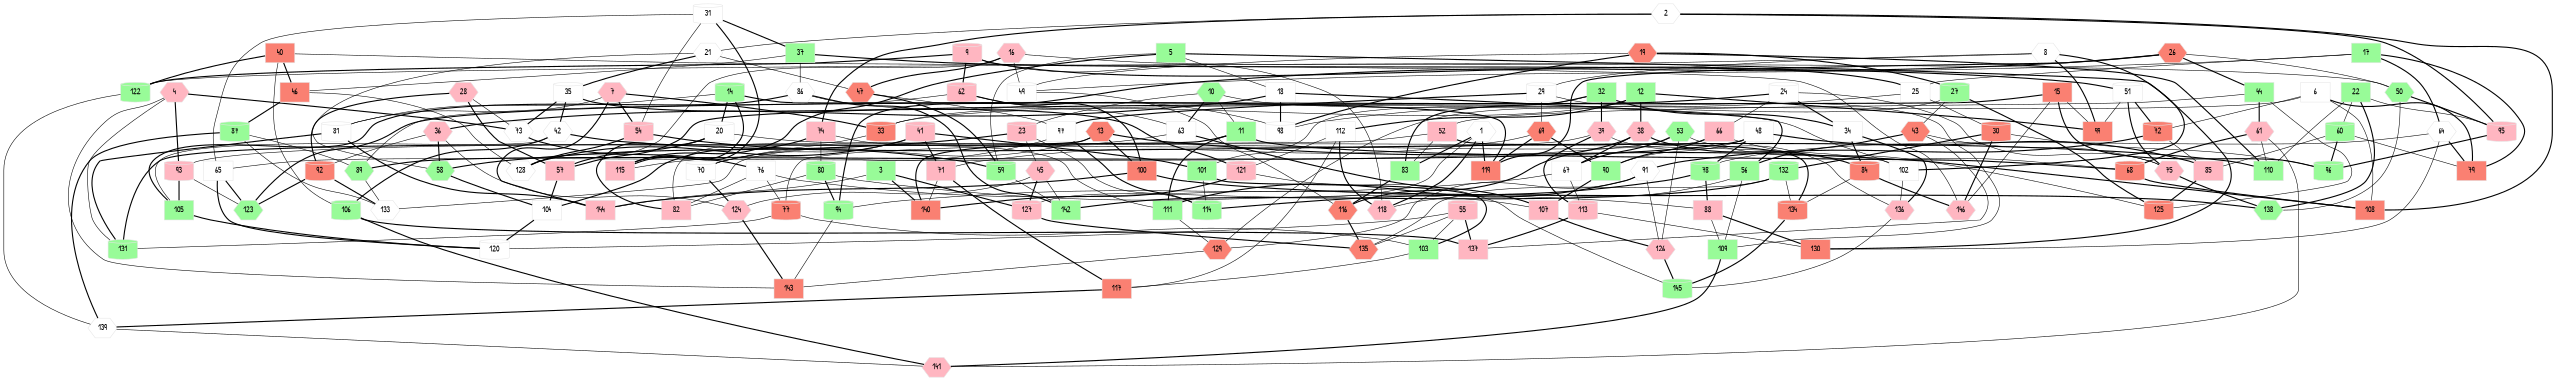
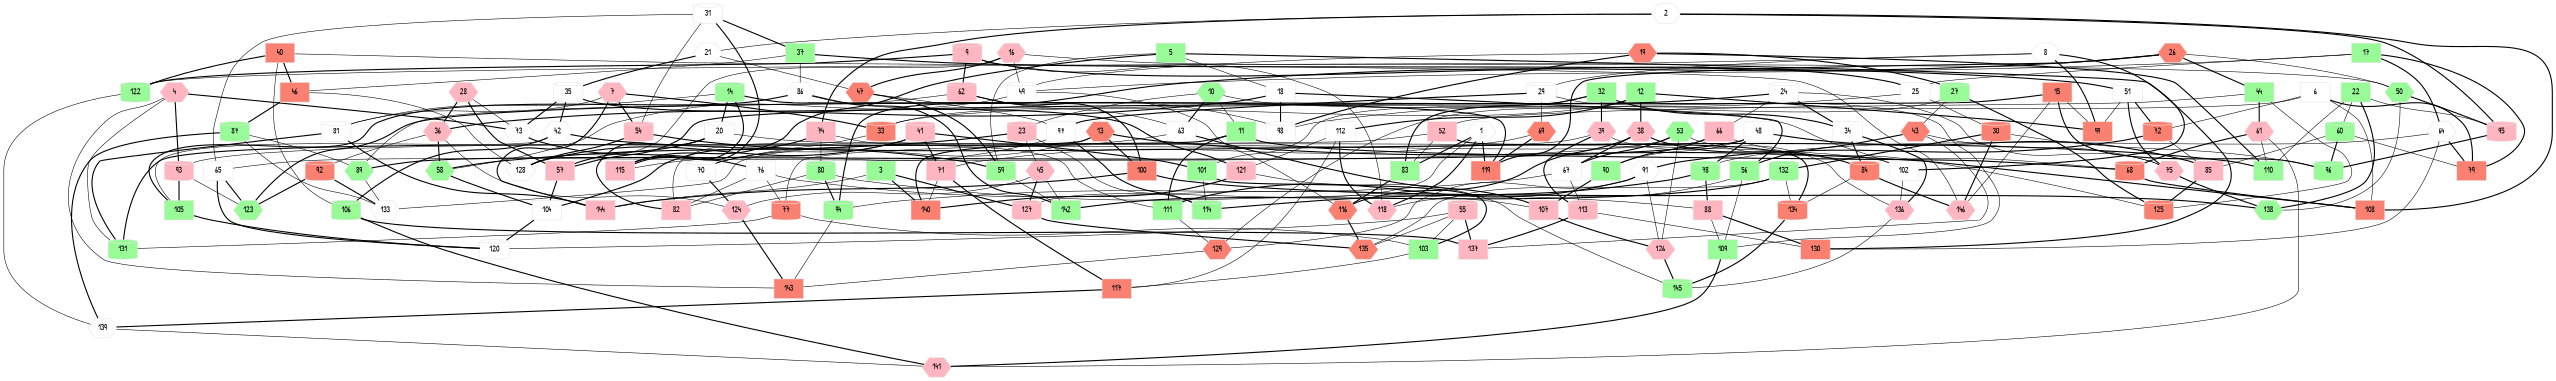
(419, 77) -> (615, 123)
(361, 104) -> (451, 112)
(1571, 150) -> none
